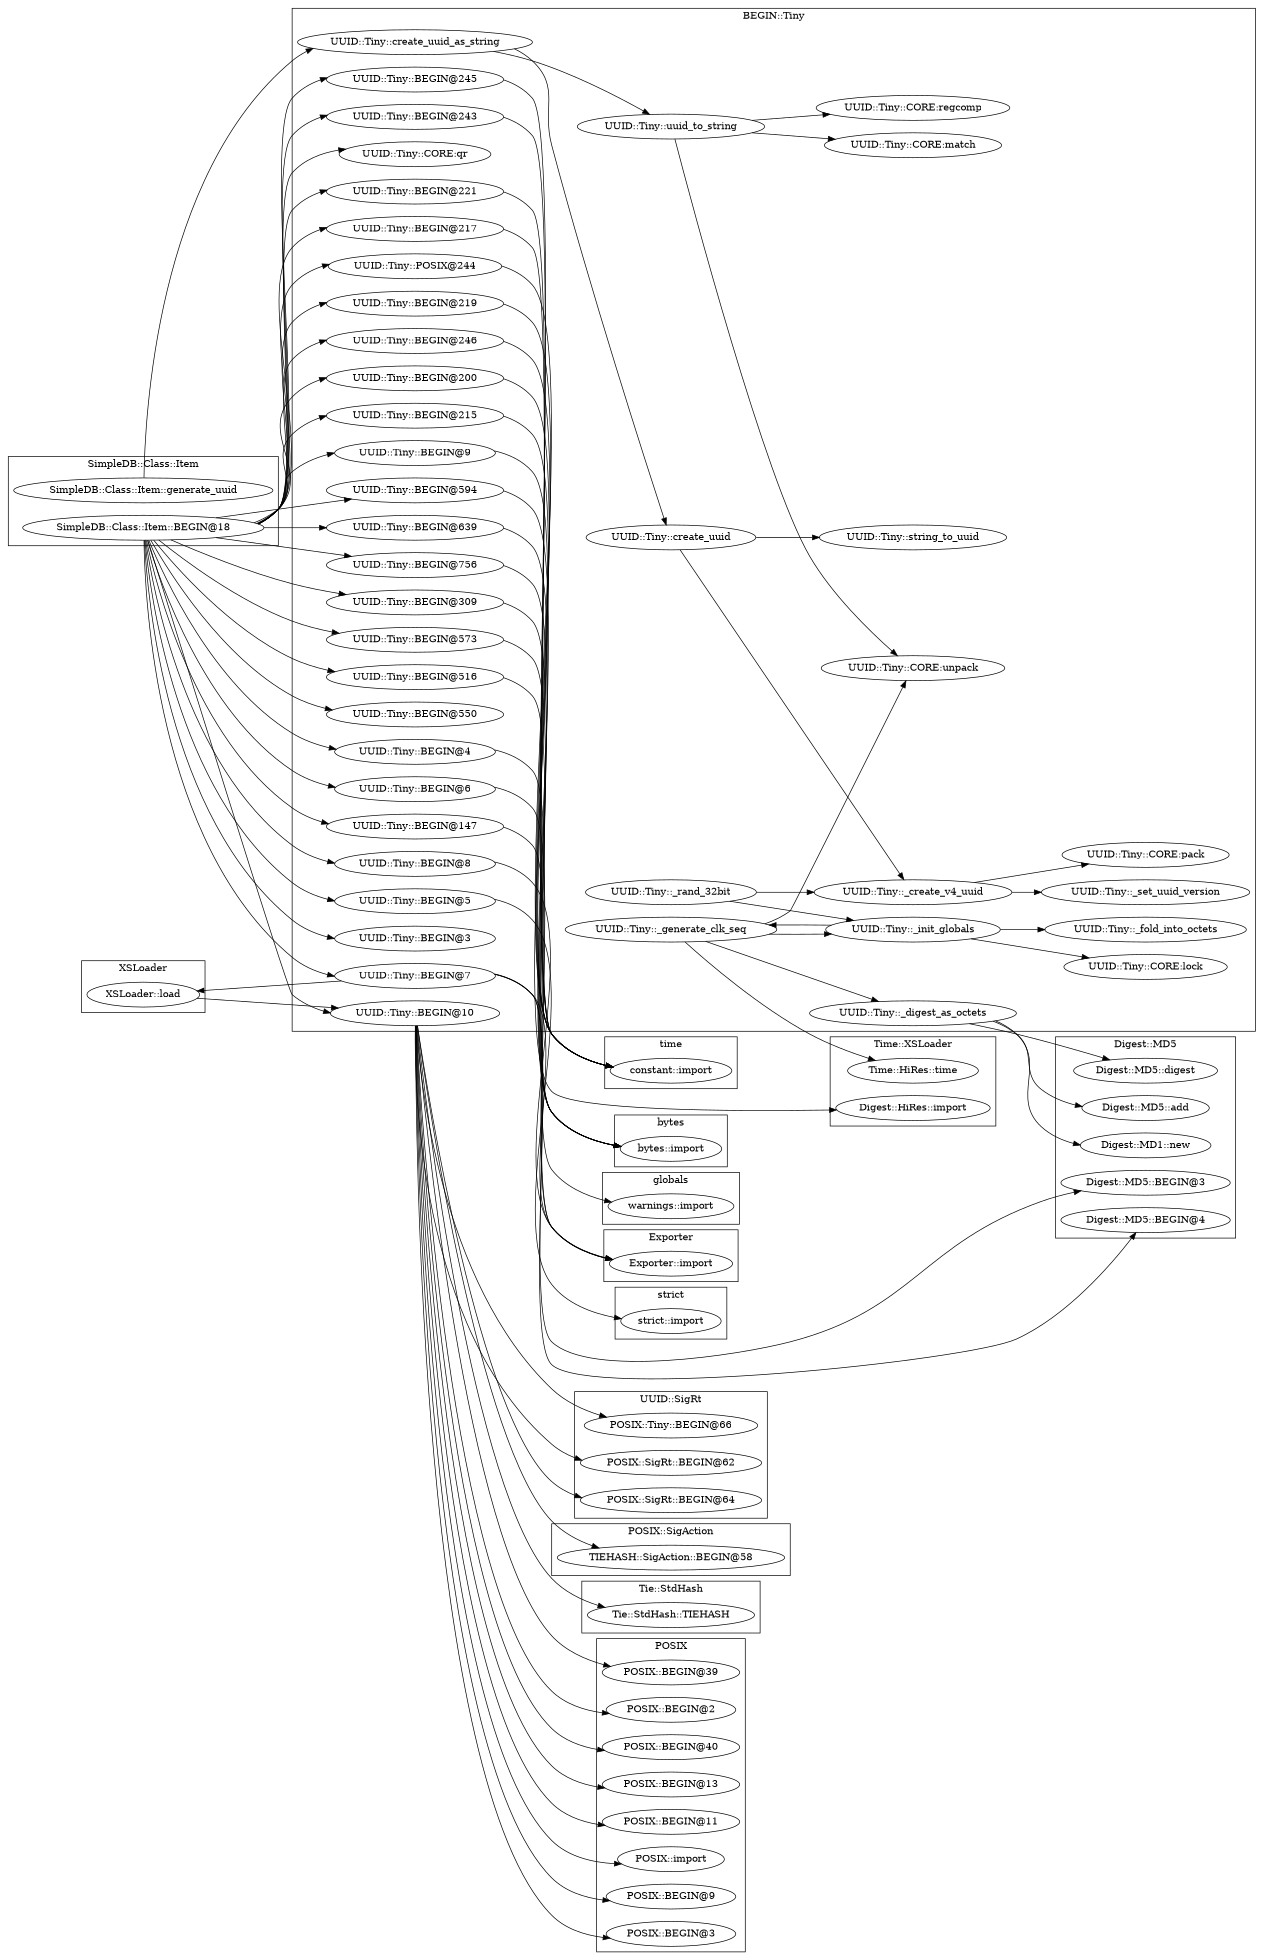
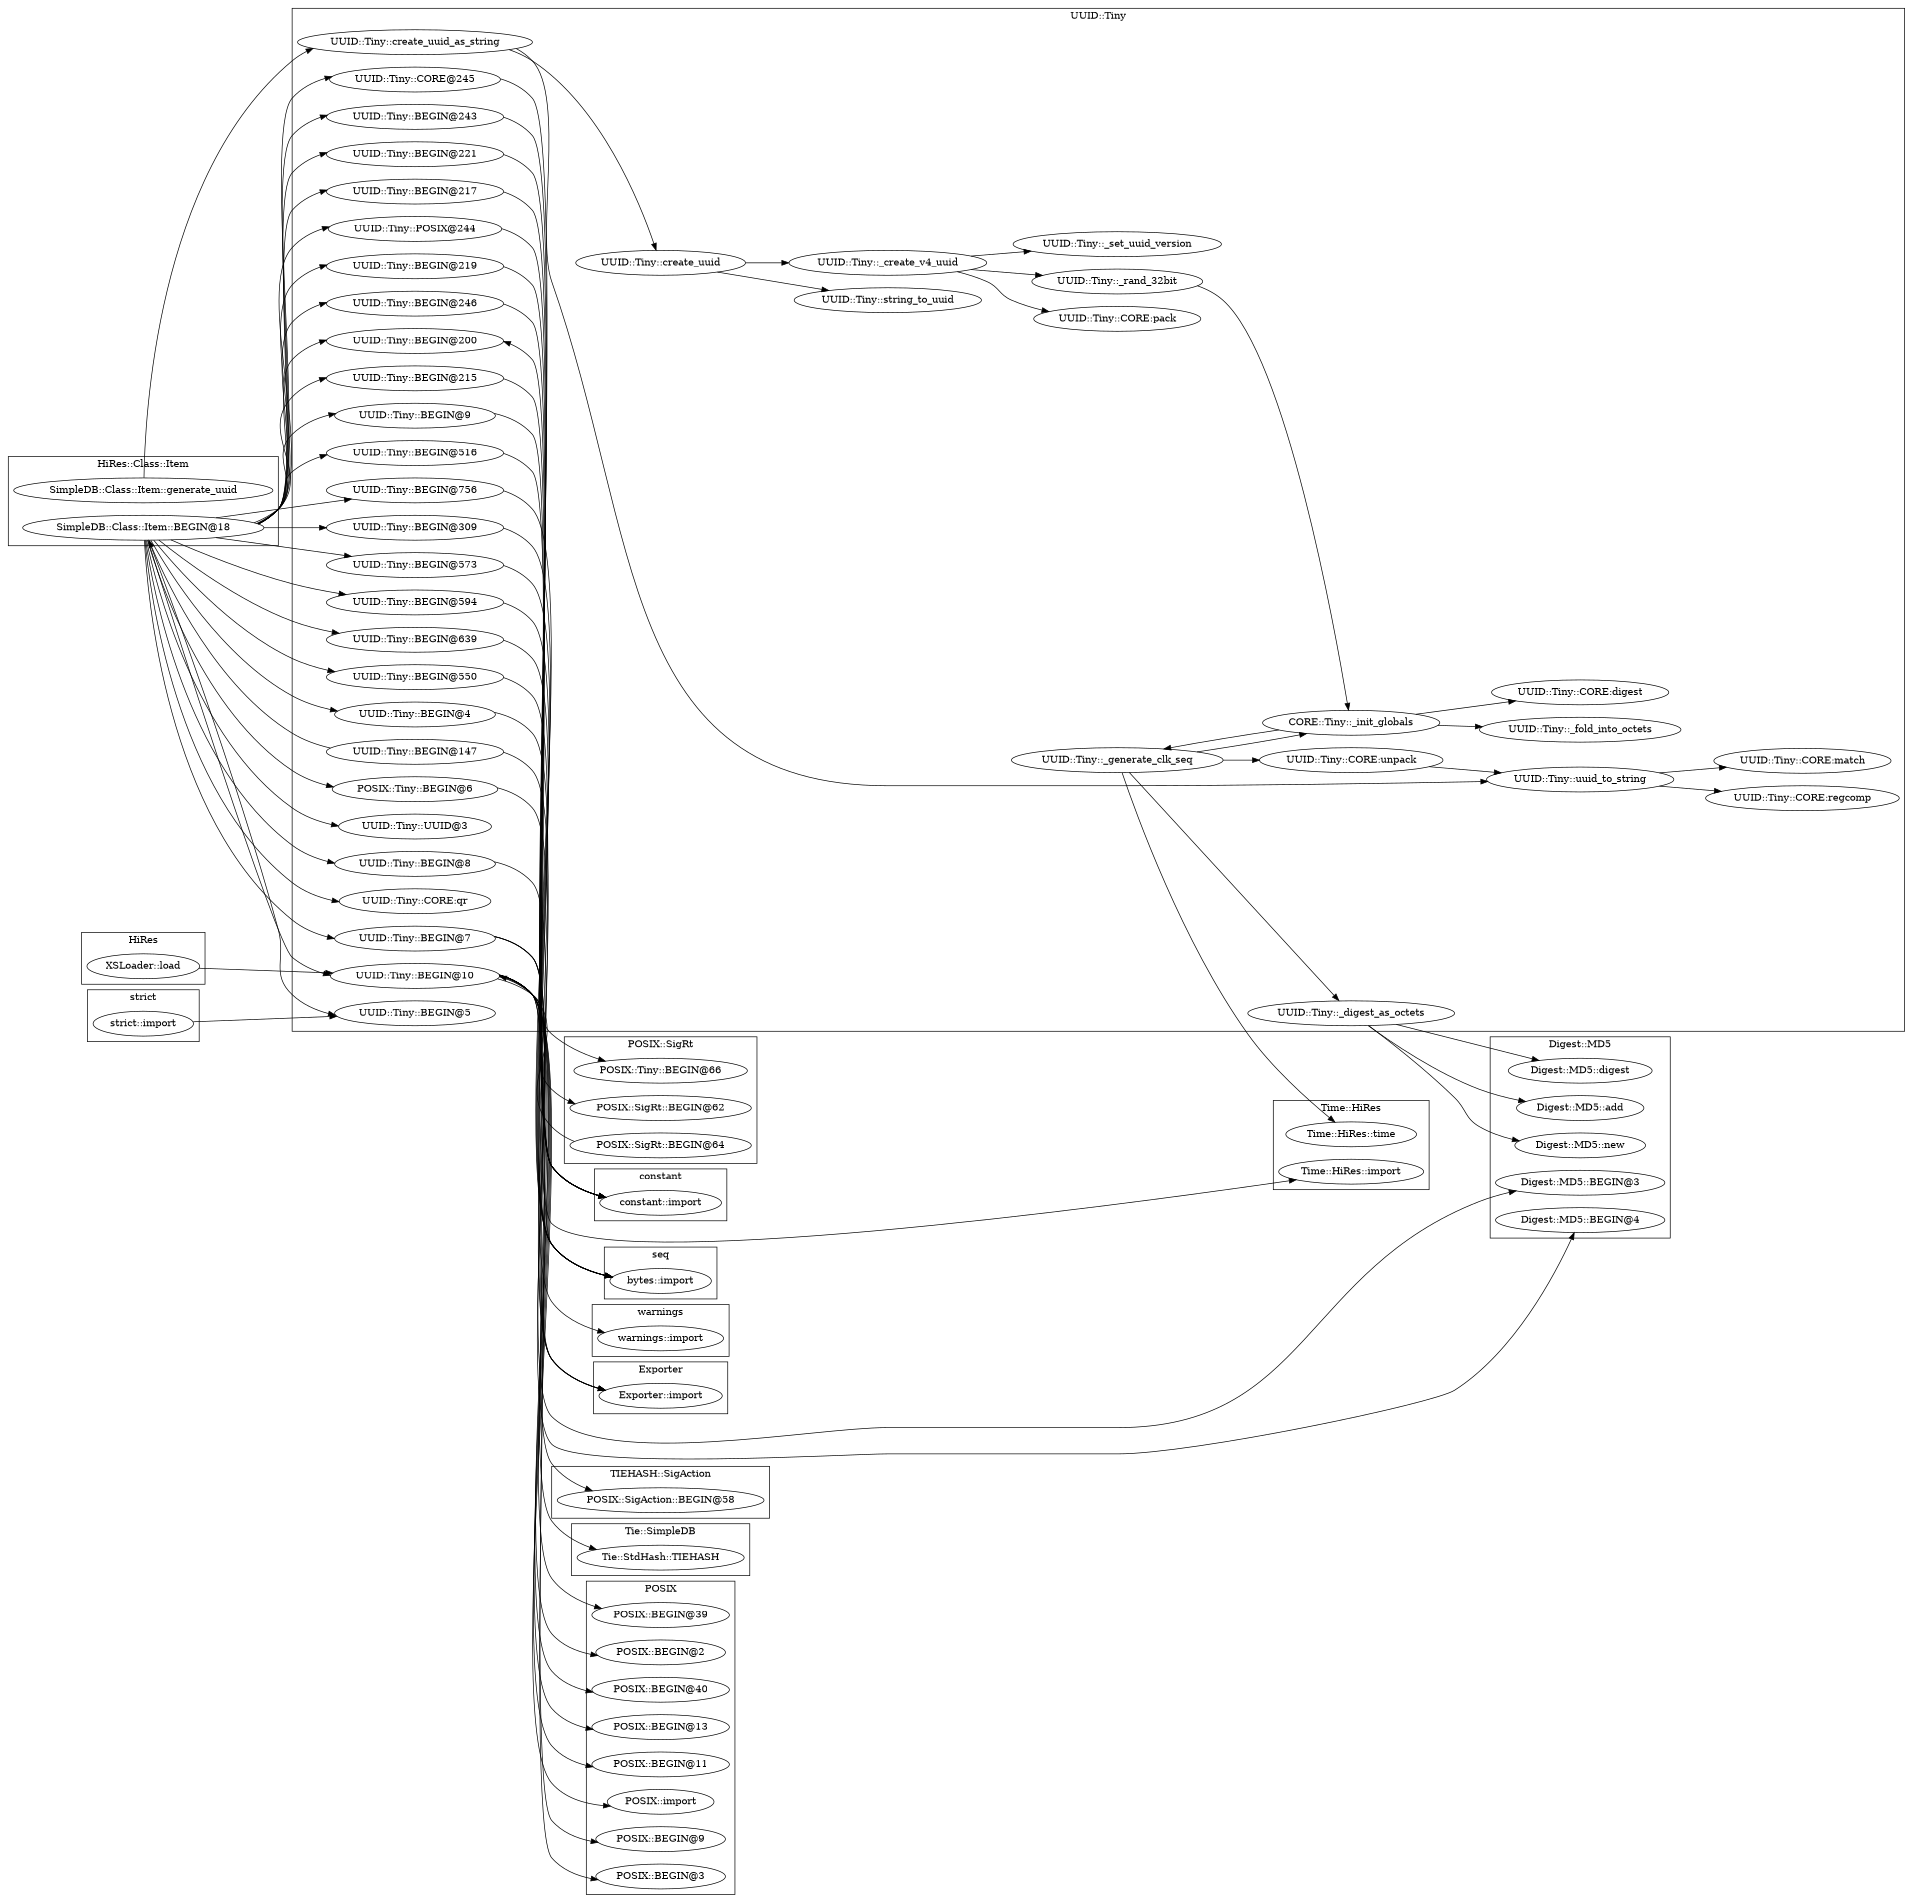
(774, 16) -> (1098, 16)
(415, 80) -> (415, 80)
(753, 411) -> (1462, 769)
(143, 464) -> (143, 464)
(204, 702) -> (221, 667)
(543, 730) -> (543, 781)
(415, 789) -> (415, 789)
(782, 892) -> (1003, 272)
(913, 930) -> (1351, 723)
(415, 939) -> (415, 827)
(1146, 967) -> (1580, 692)
(143, 969) -> (143, 940)
none -> (543, 984)
(273, 986) -> none
(671, 1045) -> (661, 1177)
(913, 1045) -> (1351, 1108)
(913, 1108) -> (1351, 1172)
(671, 1123) -> (661, 1255)
(1146, 1145) -> (1580, 1145)
(671, 1180) -> (661, 1312)
(536, 1201) -> (261, 1019)
(466, 1274) -> (542, 1059)
(671, 1400) -> (661, 1045)
(671, 1532) -> (661, 1474)
(671, 1558) -> (661, 1500)
(671, 1589) -> (661, 1532)
